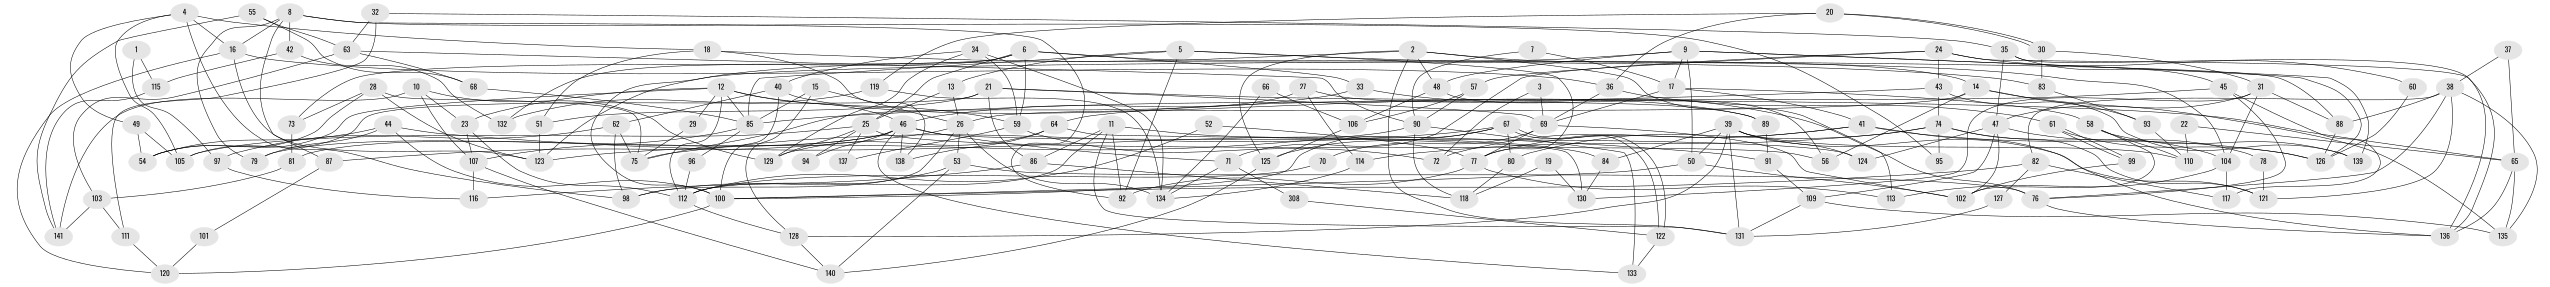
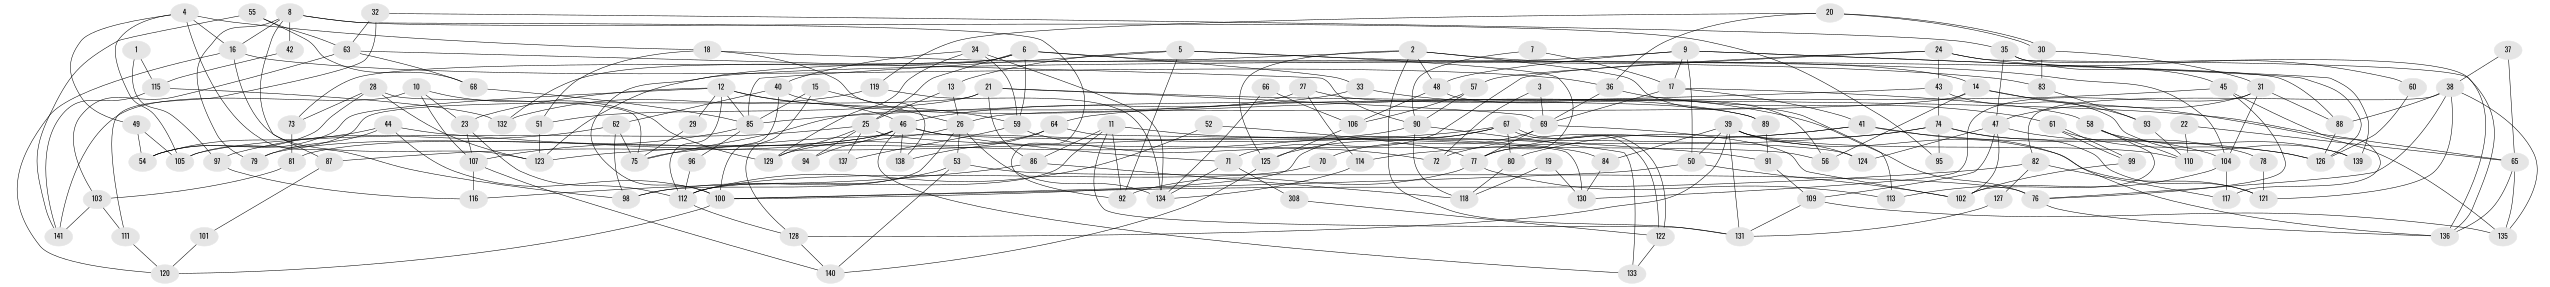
(433, 77) -> (315, 96)
